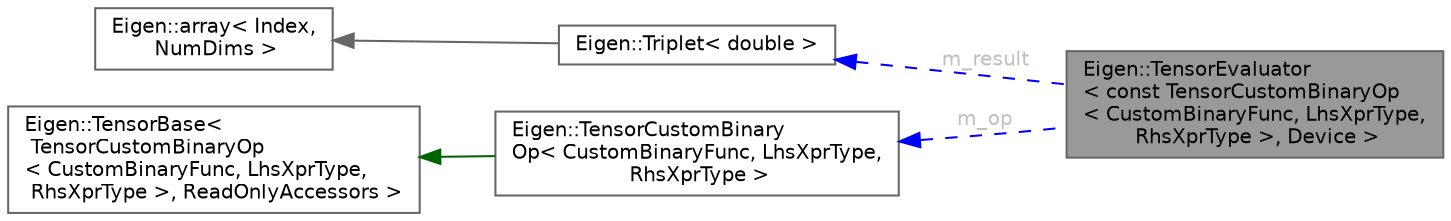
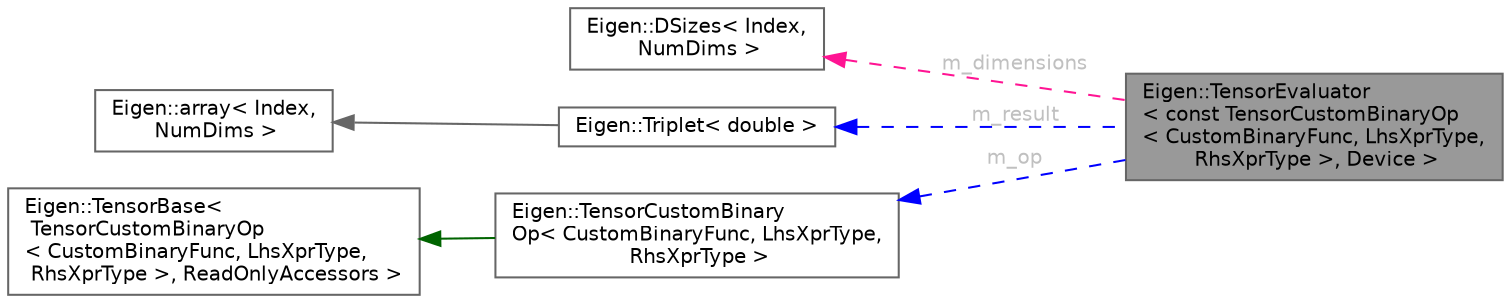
none -> (697, 39)
